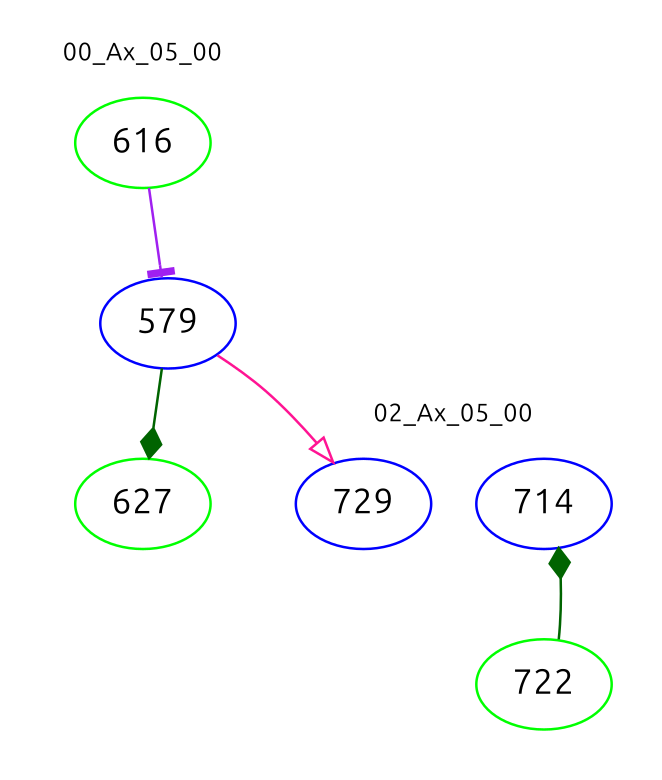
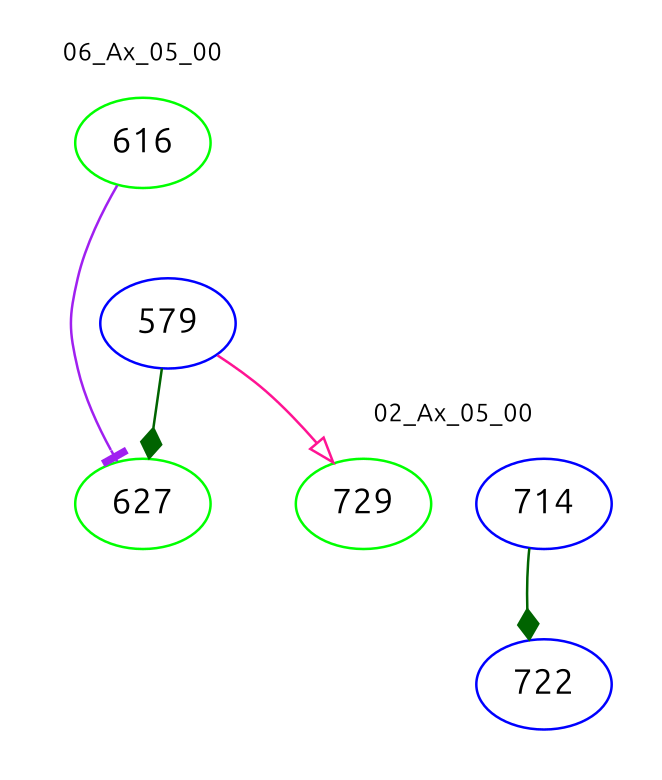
(143, 54) -> (143, 54)
(154, 226) -> (71, 317)
(364, 504) -> (364, 504)
(561, 609) -> (527, 579)
(544, 684) -> (544, 684)
